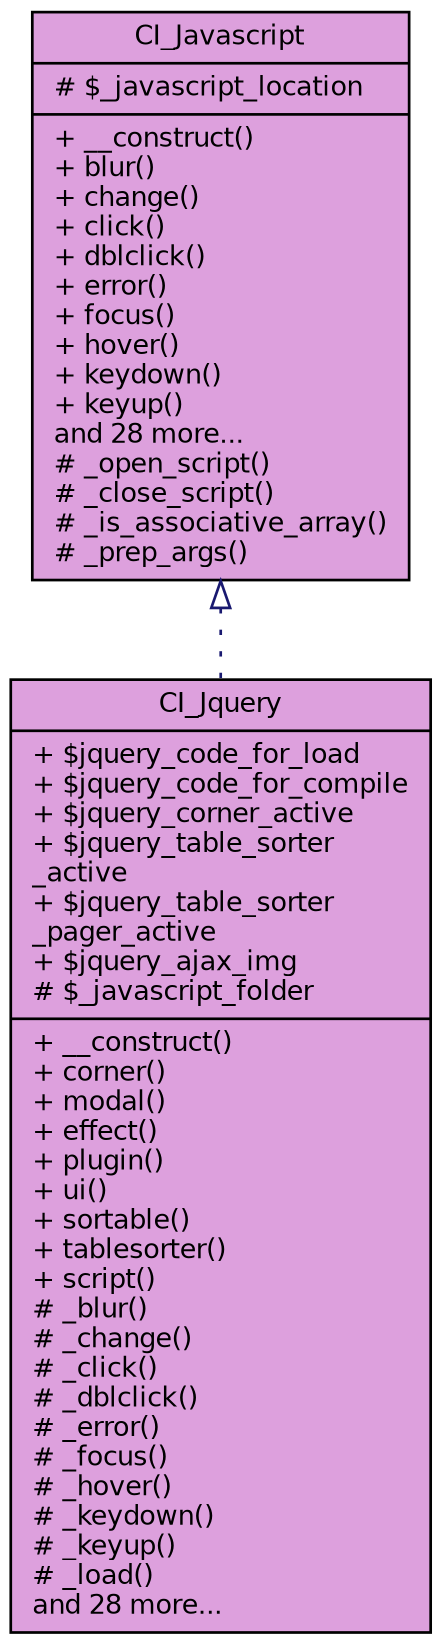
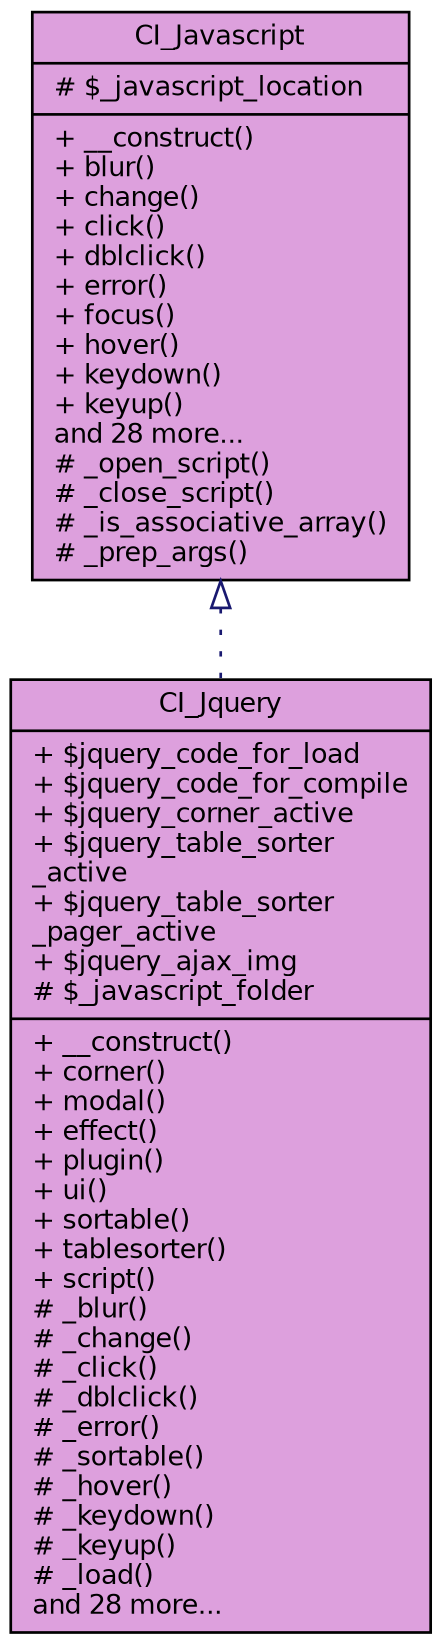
(101, 1458) -> (118, 1458)
